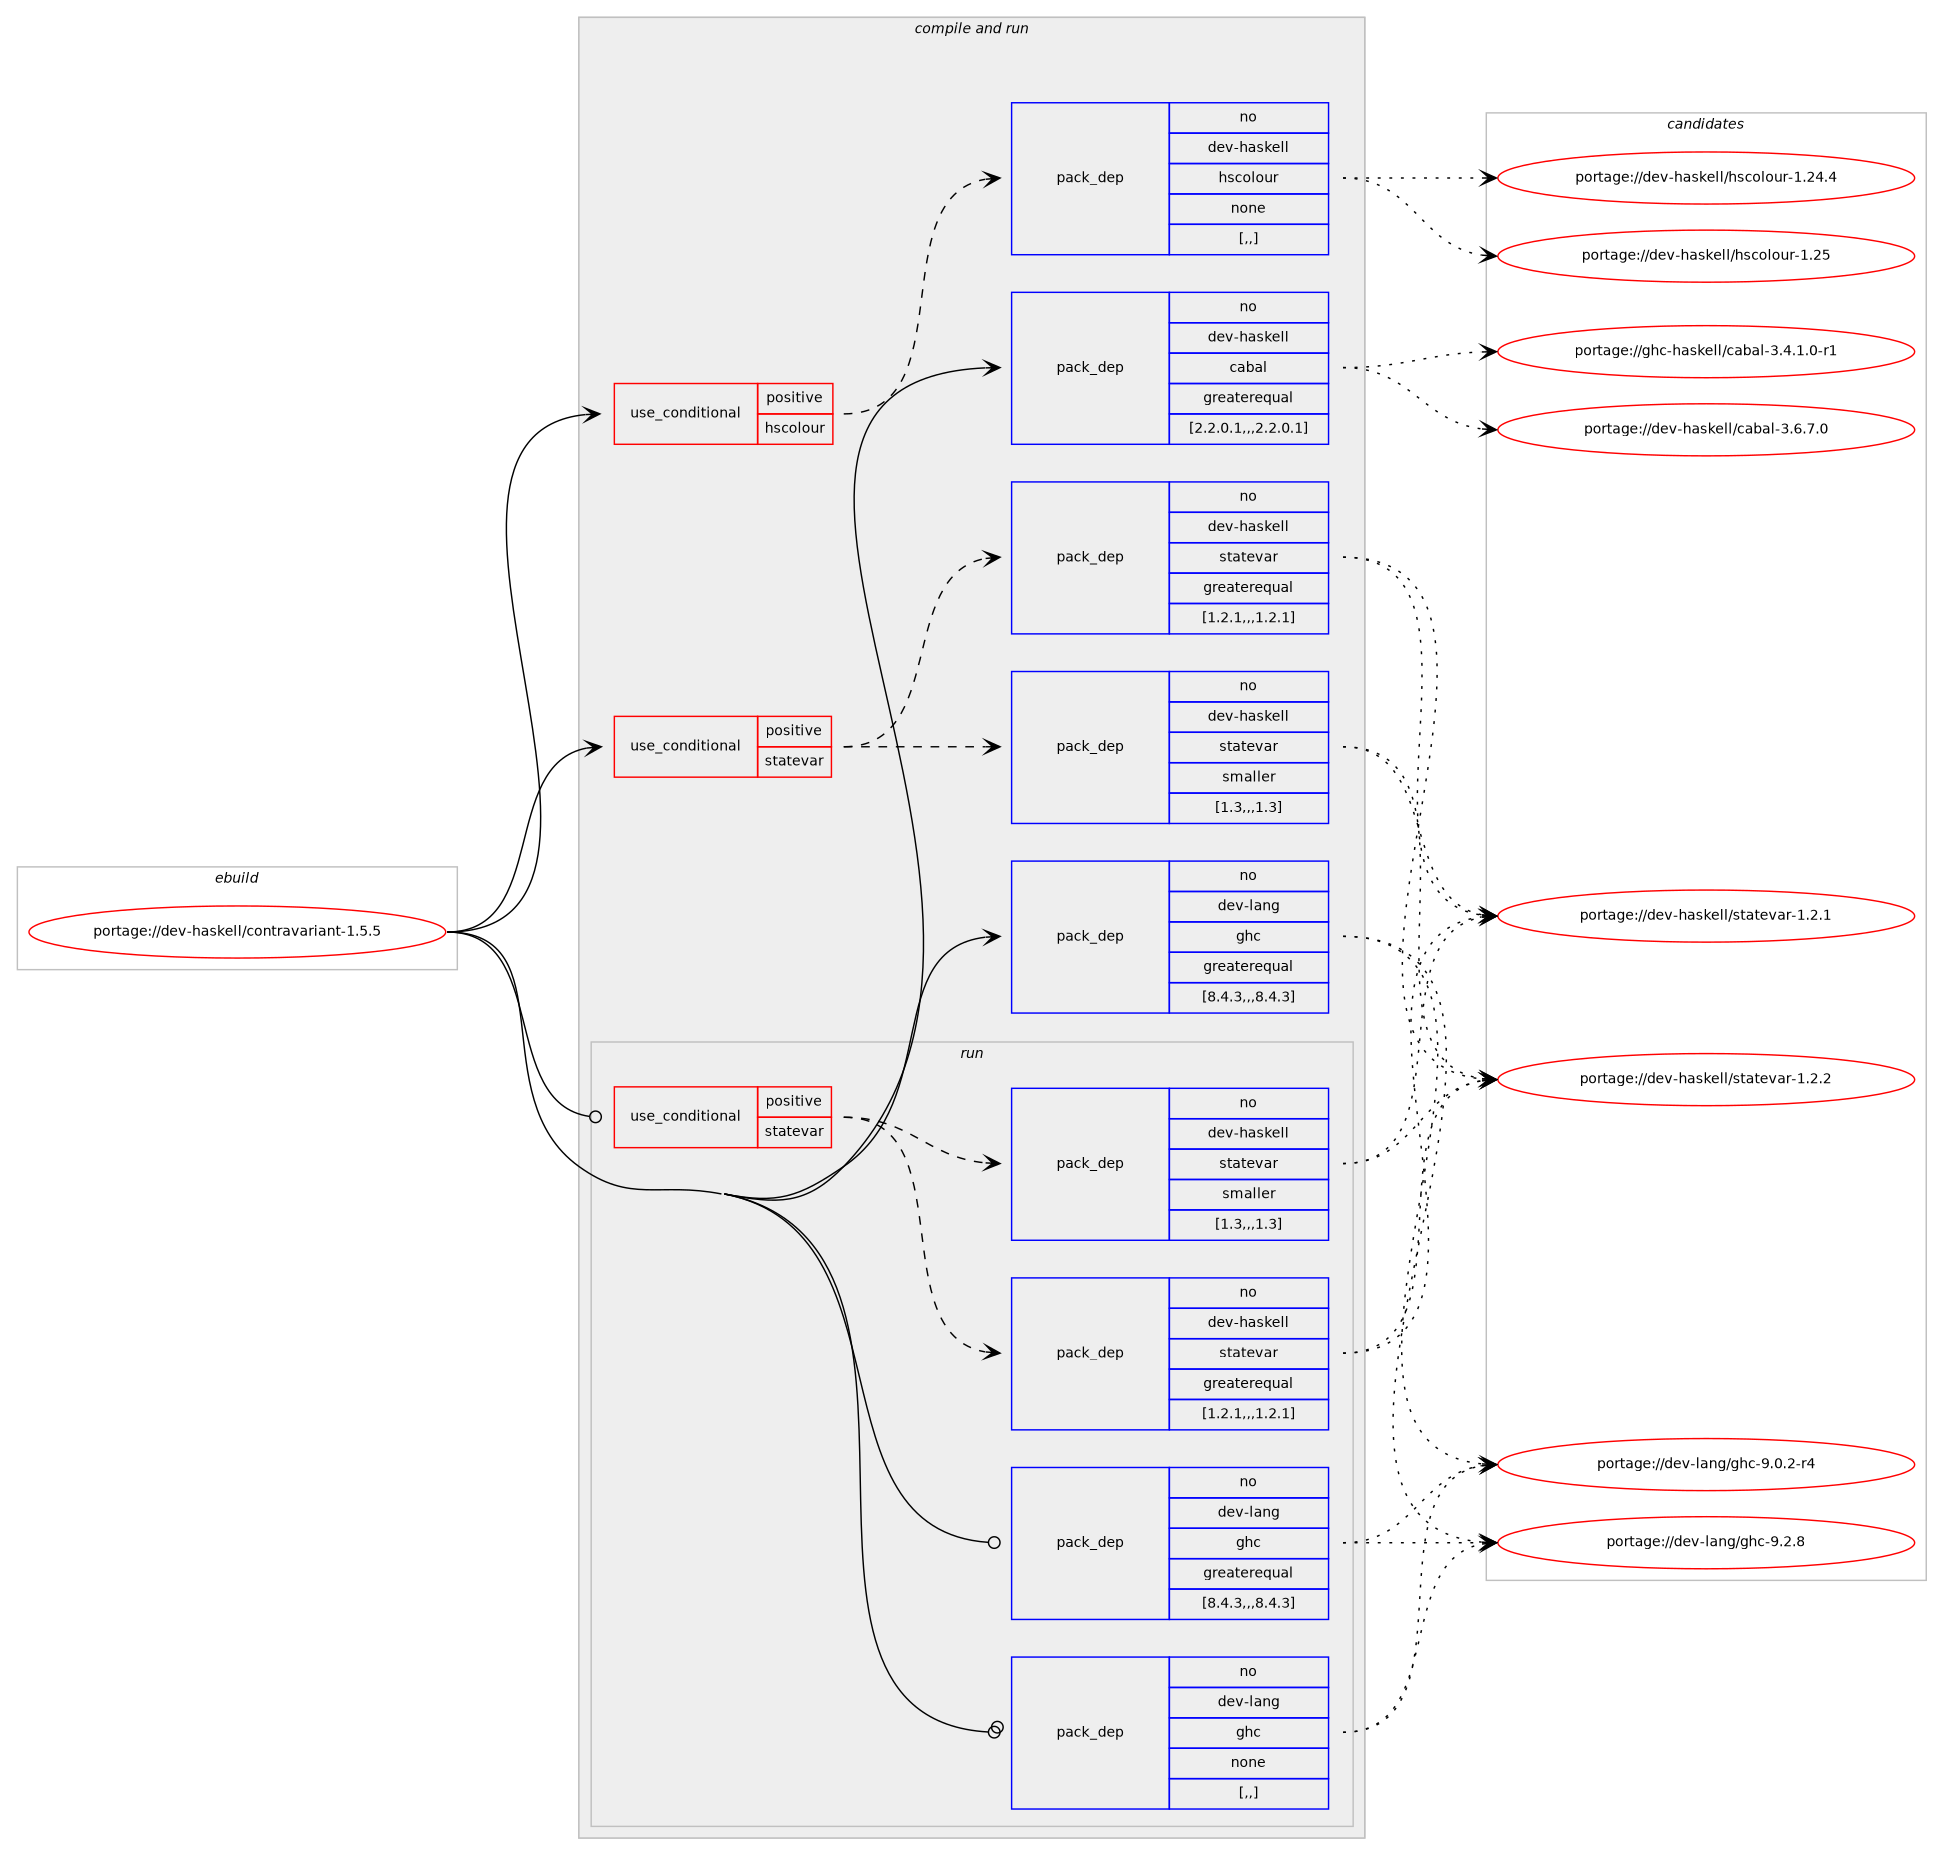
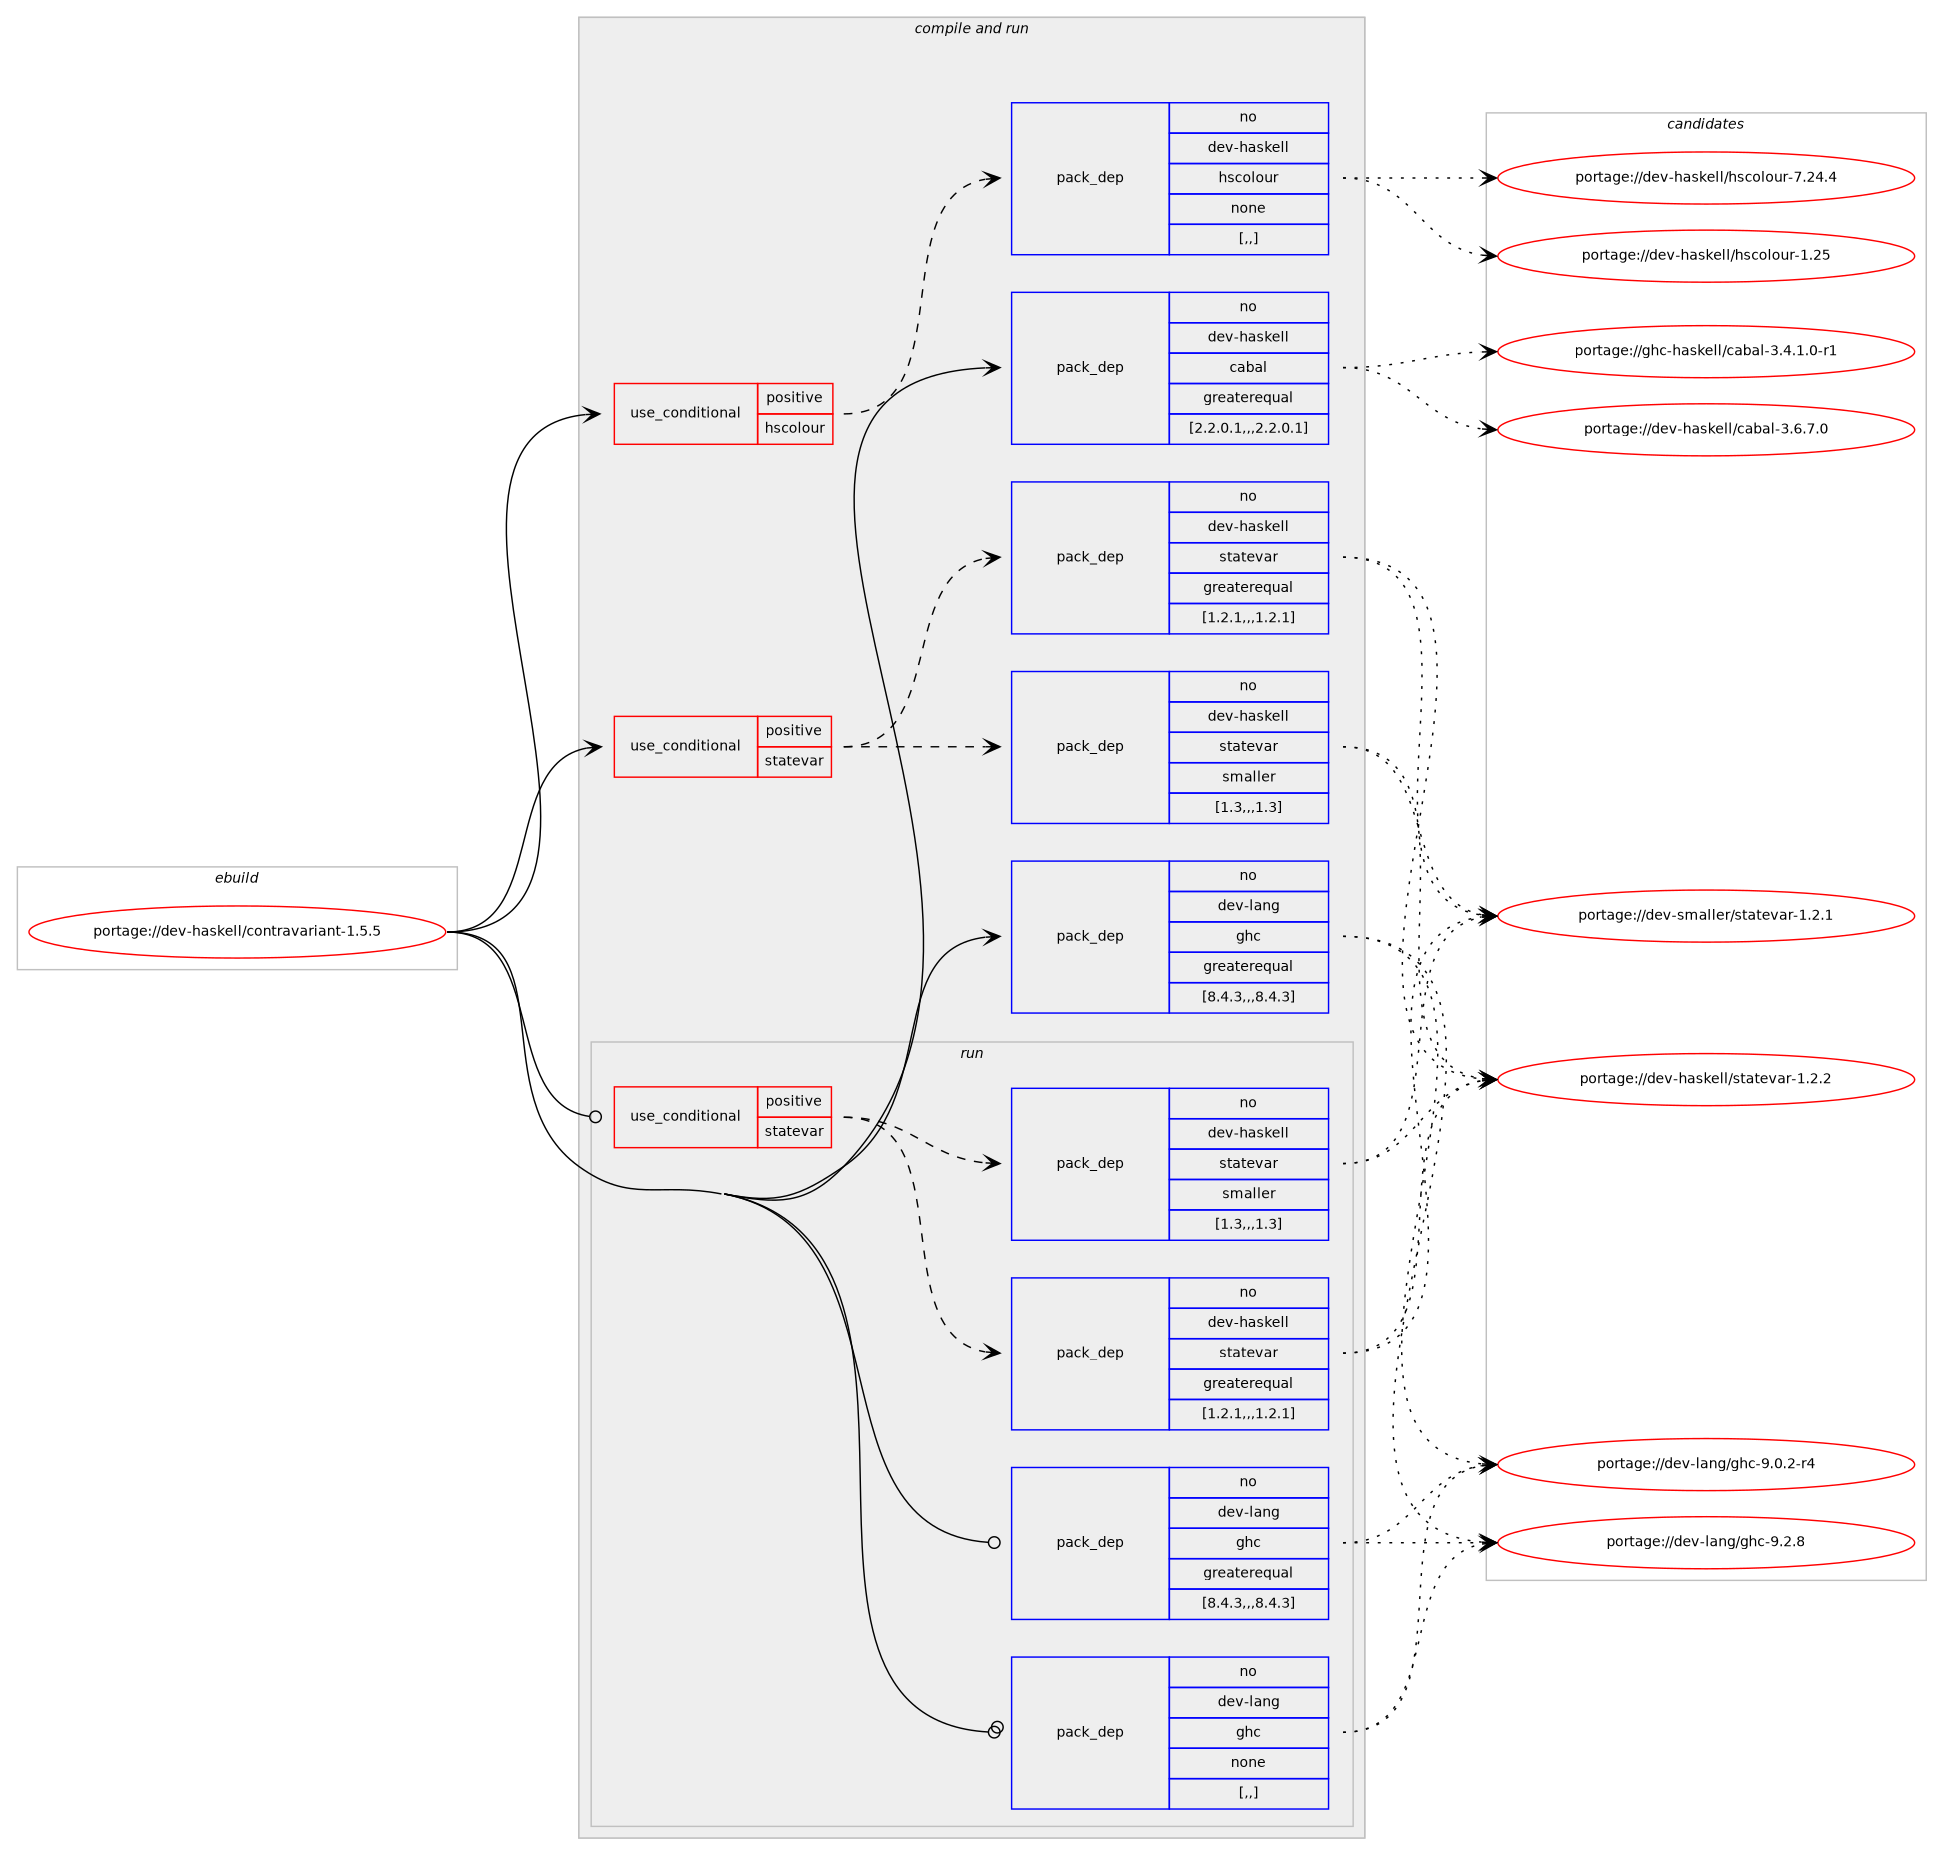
(1706, 178) -> (1706, 178)
(1706, 916) -> (1706, 916)
